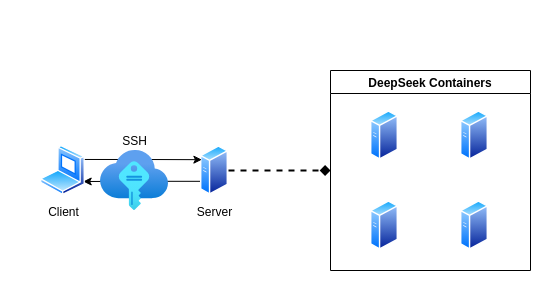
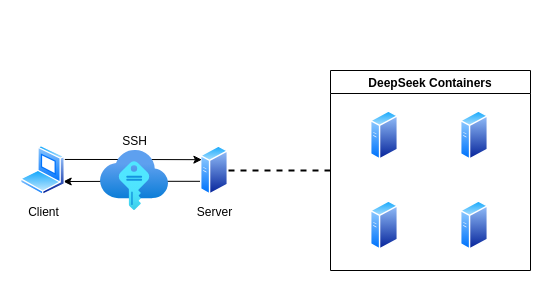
(63, 171) -> (43, 171)
(319, 171) -> (323, 171)
